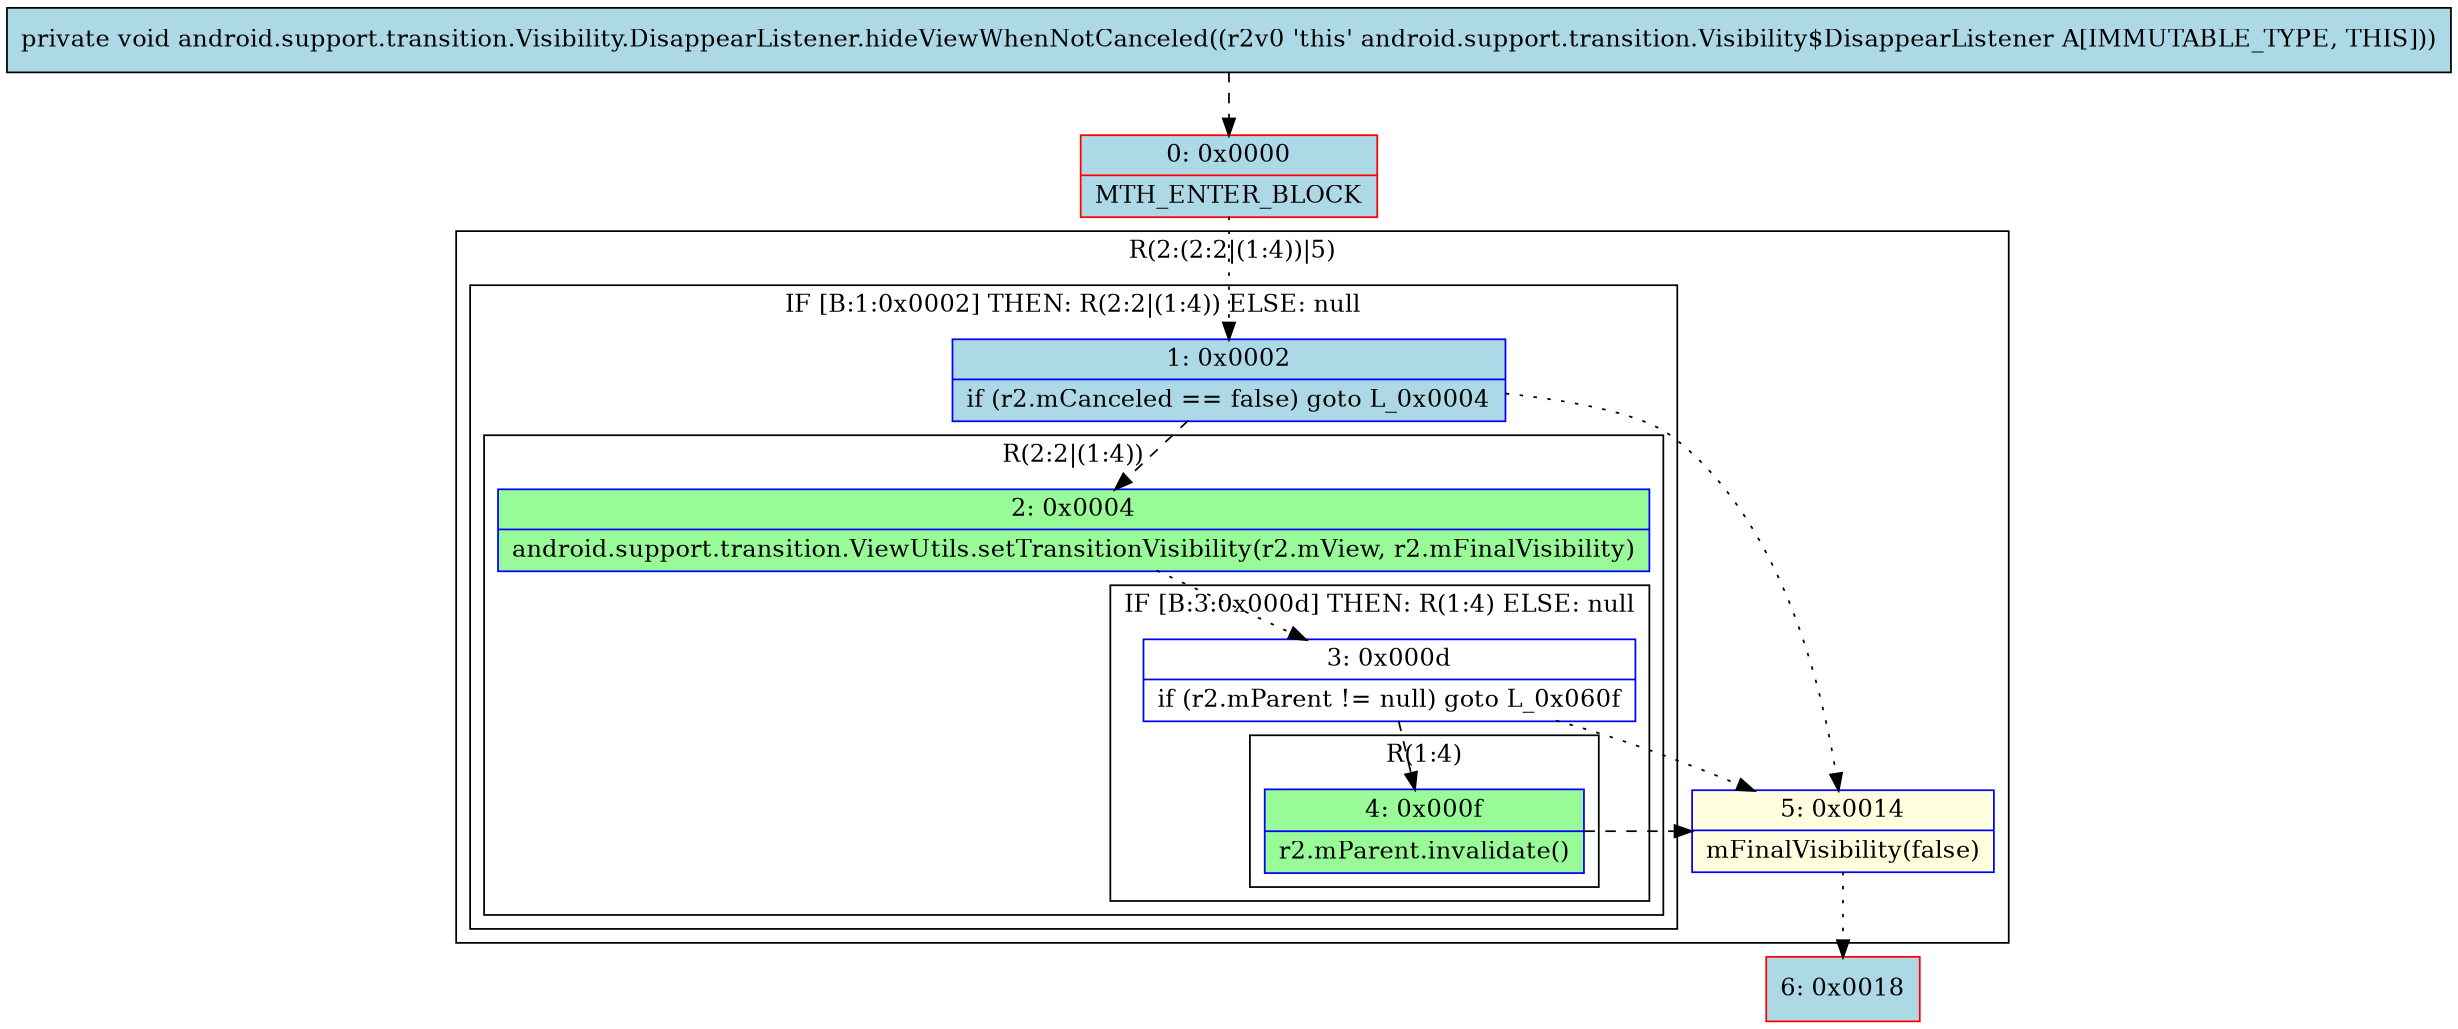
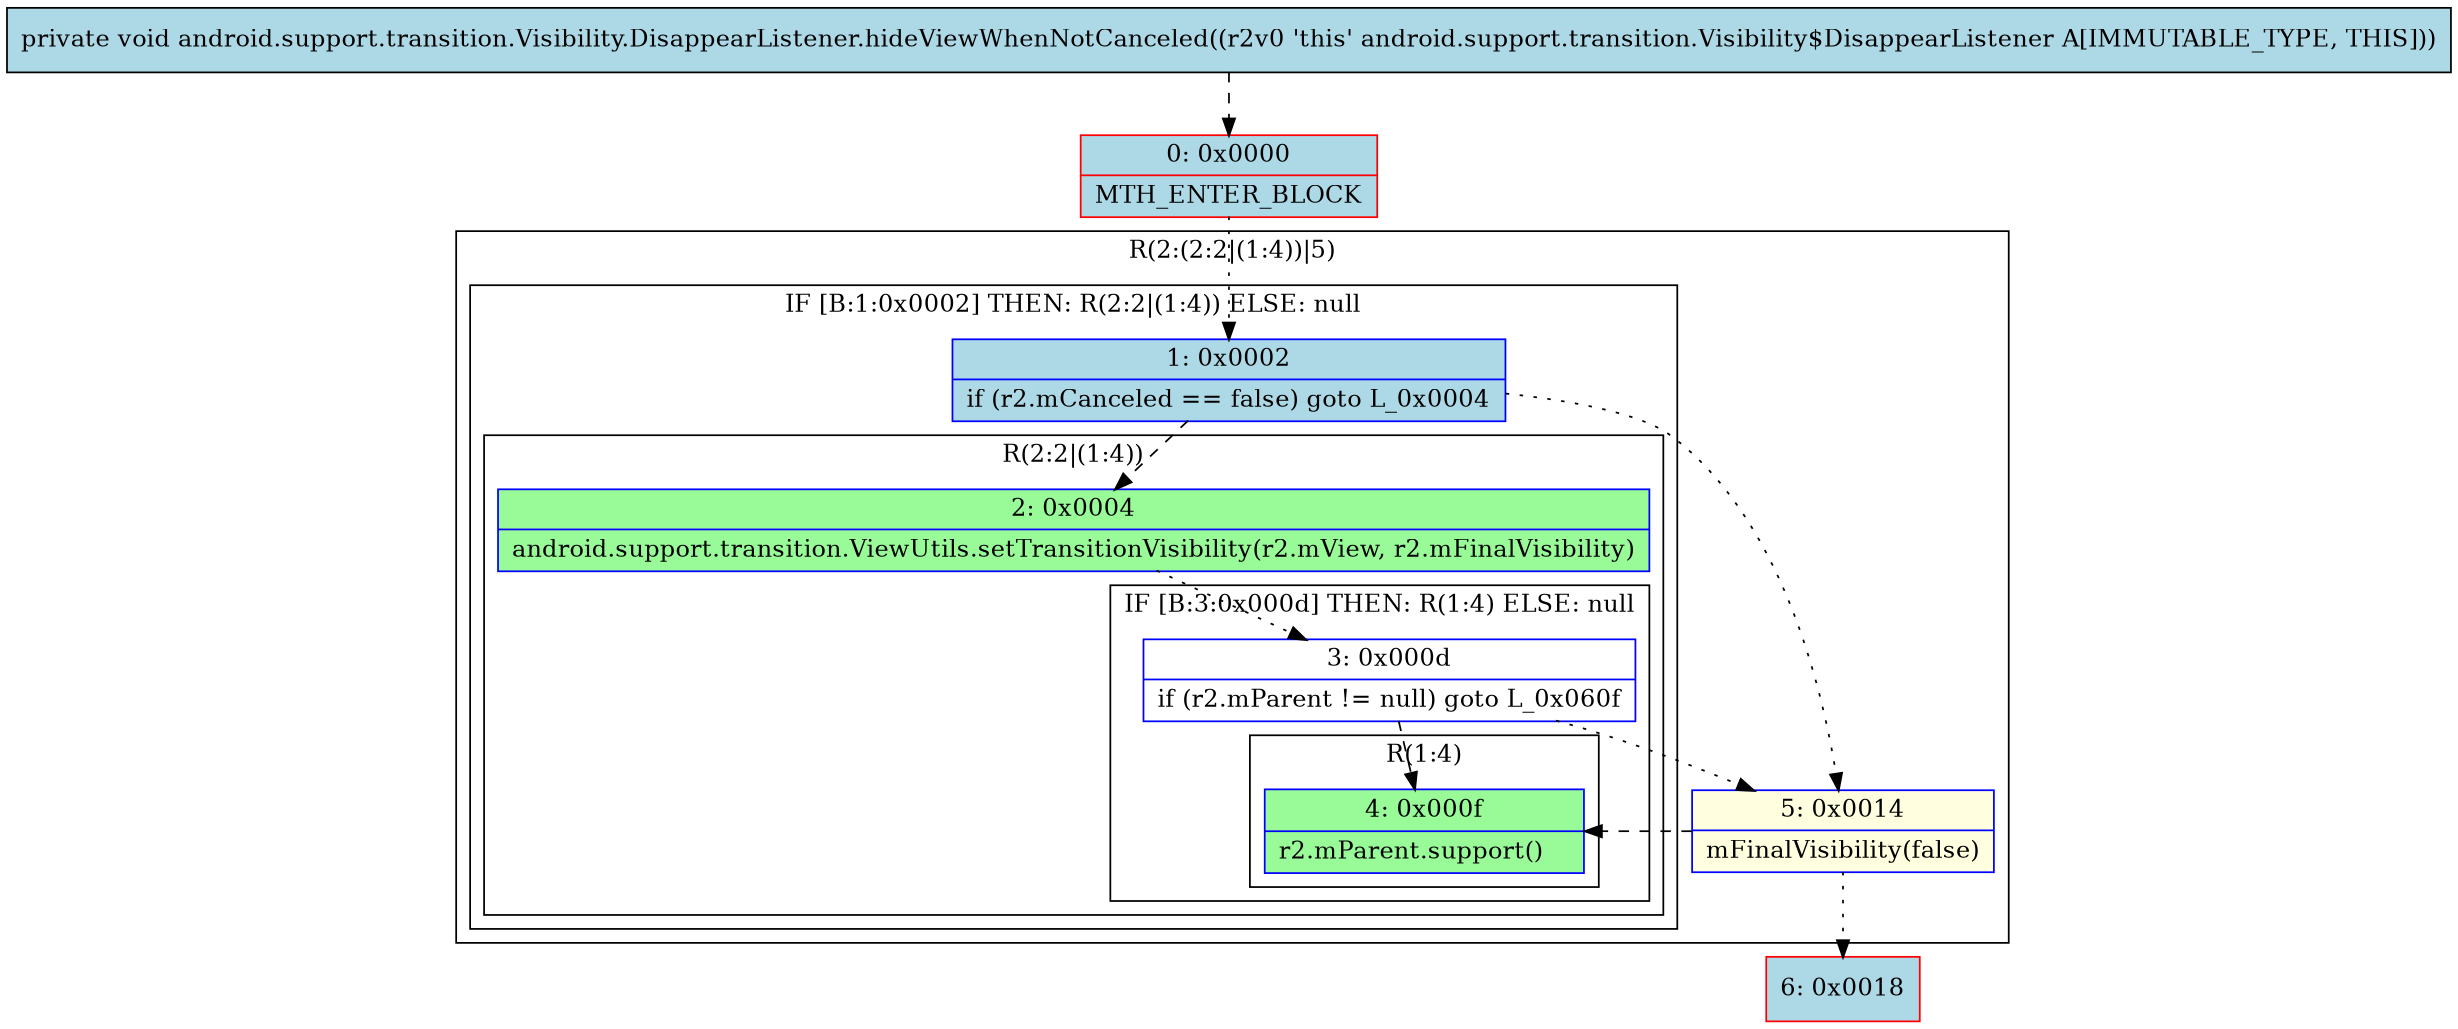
(1629, 831) -> (1638, 831)
(1424, 851) -> (1411, 851)
